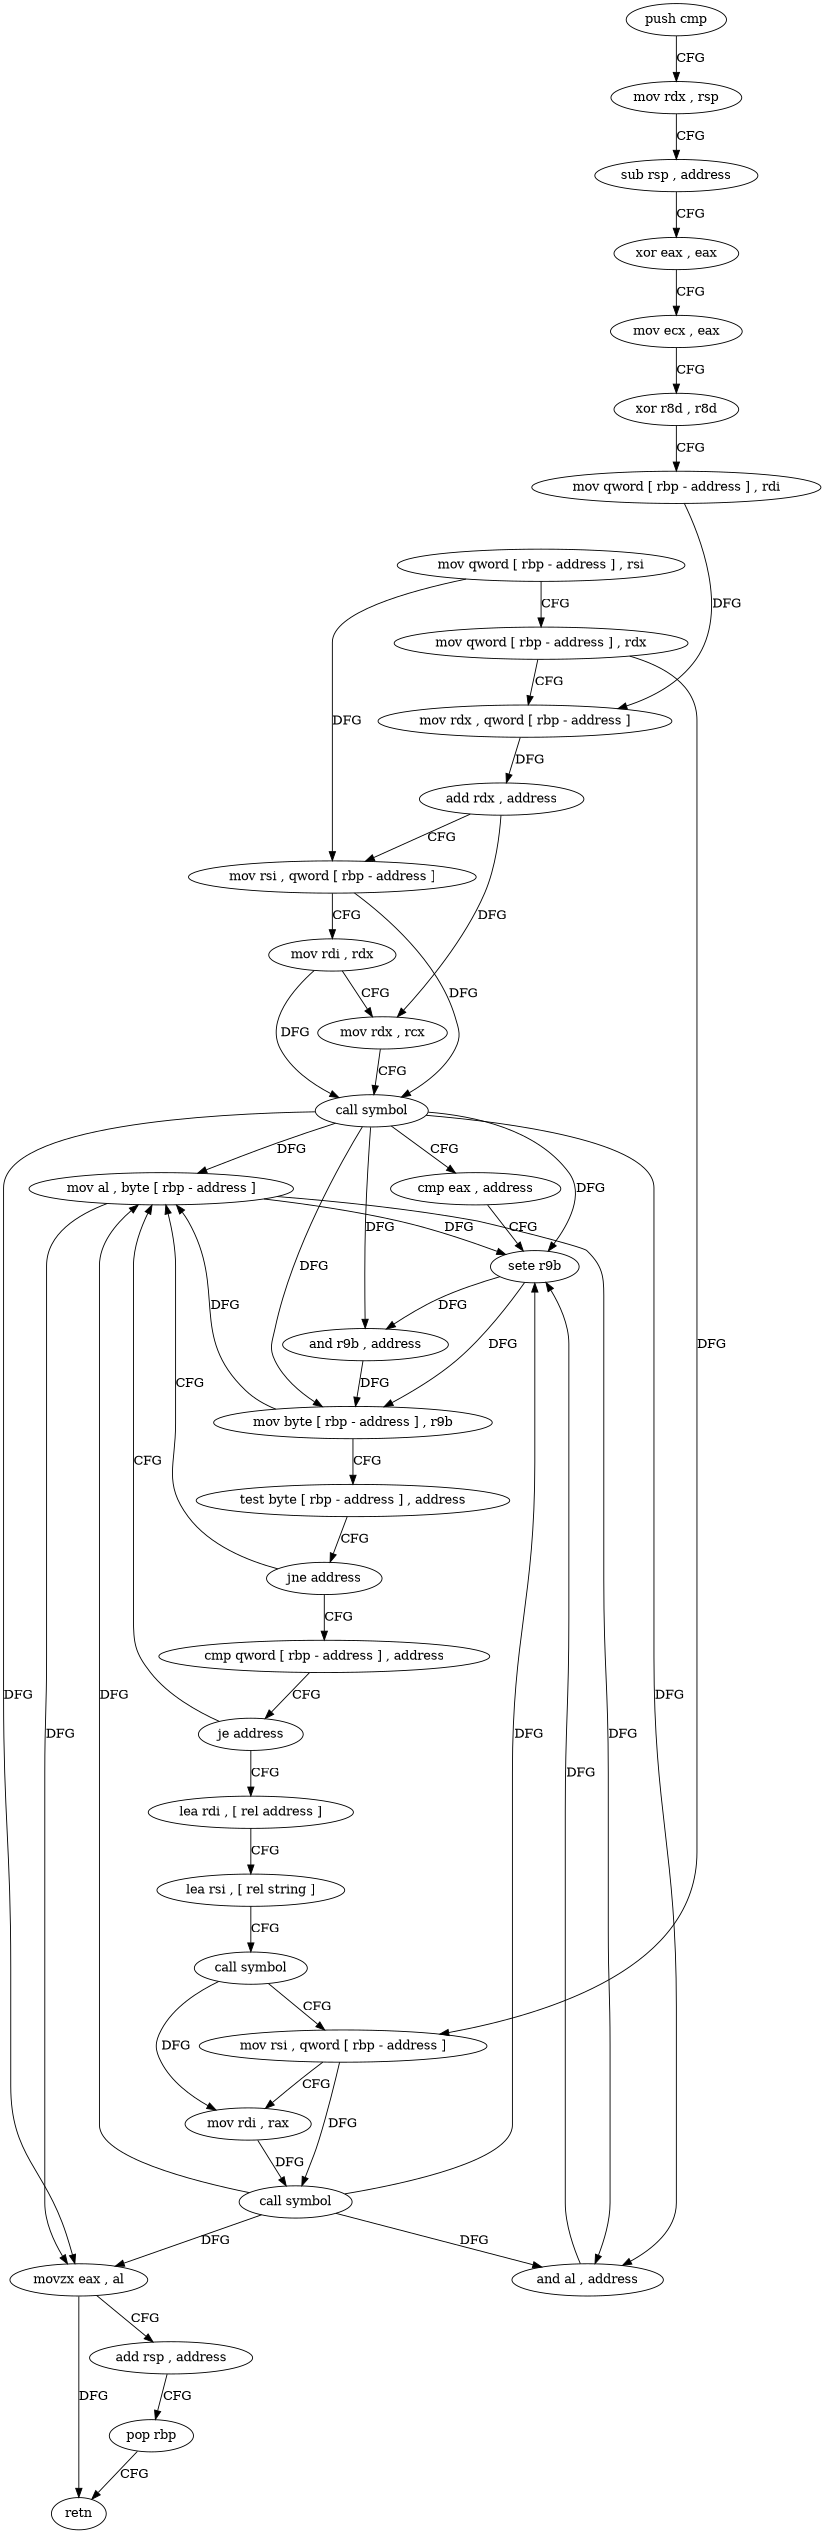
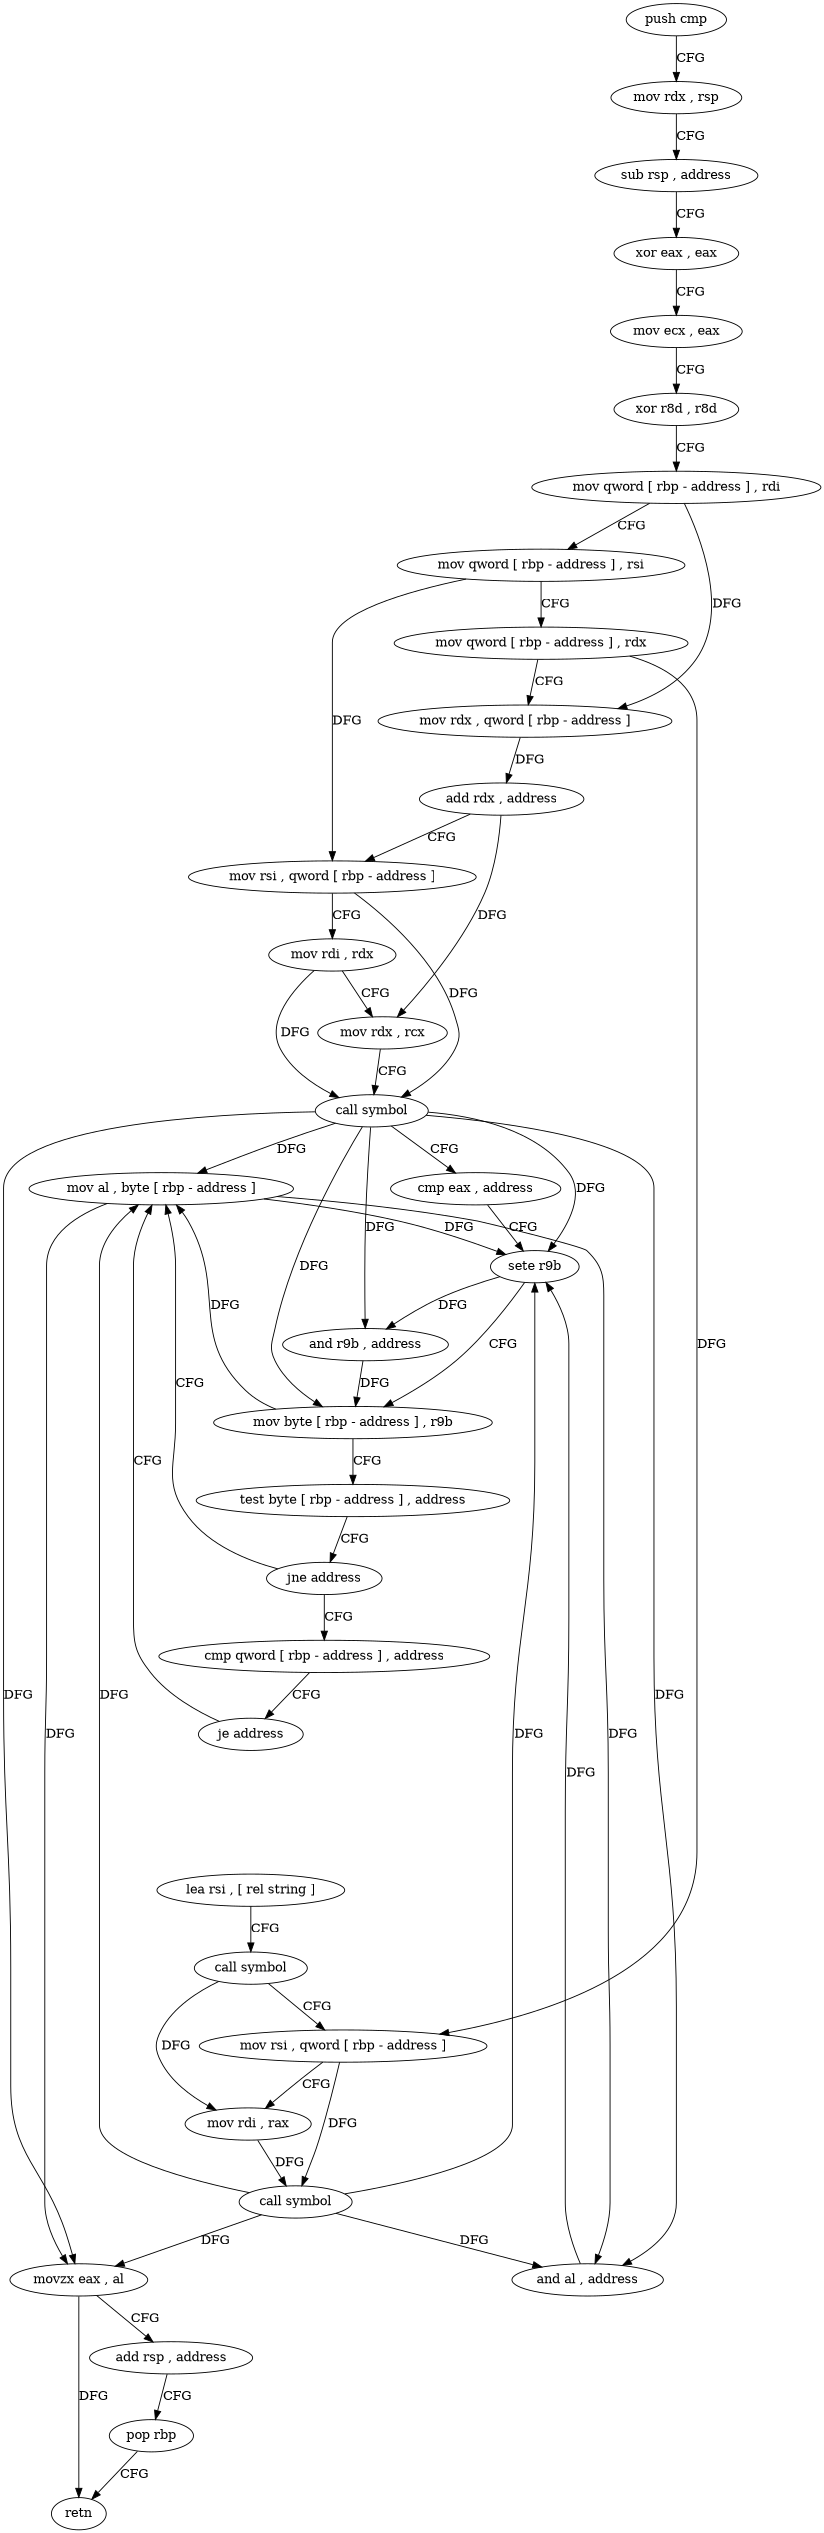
none -> (613, 524)
(503, 1345) -> (503, 1345)
(251, 1812) -> none
